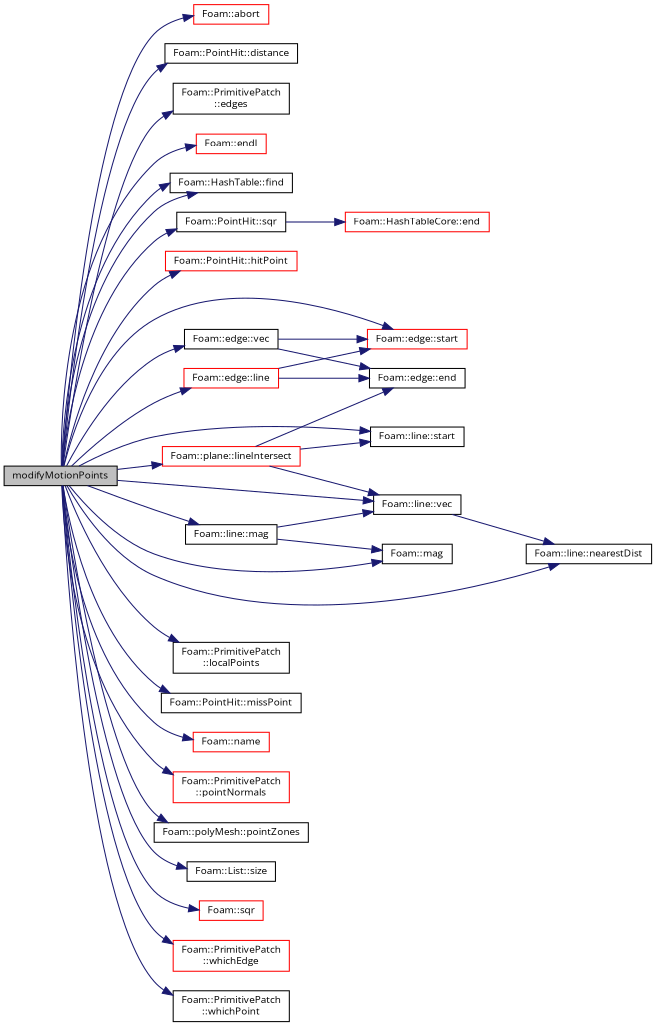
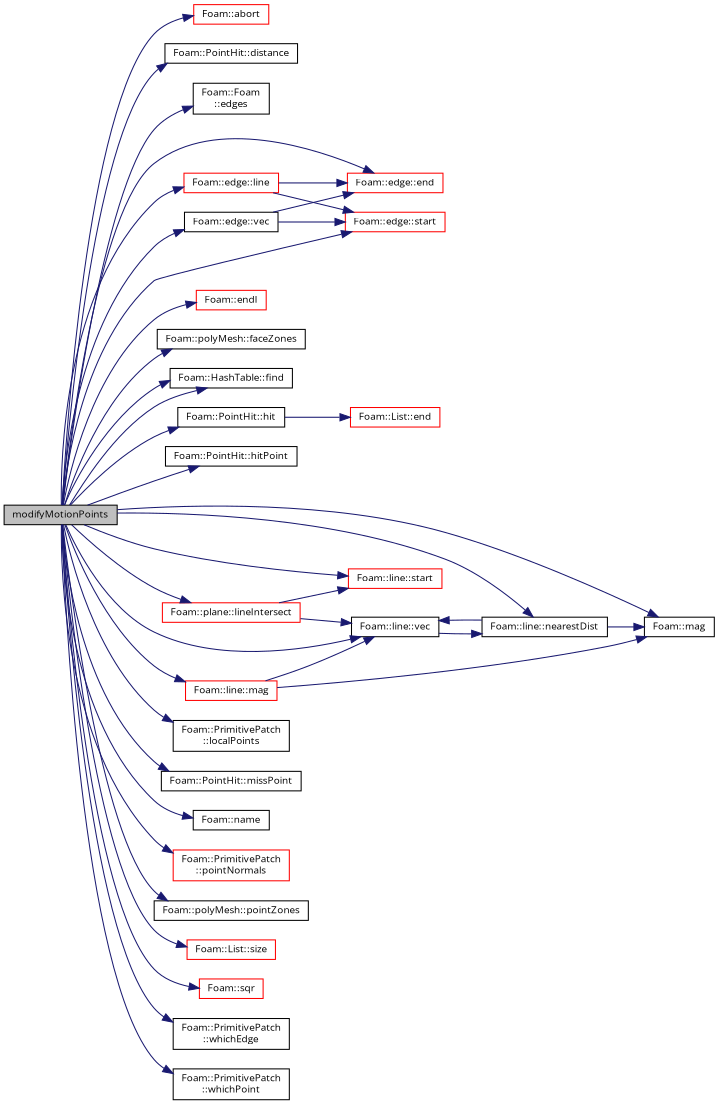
(231, 99) -> (231, 99)
(231, 222) -> (231, 417)
(417, 222) -> (395, 417)
(231, 261) -> (231, 456)
none -> (231, 339)
(417, 378) -> (395, 183)
(319, 419) -> (125, 209)
(417, 437) -> (395, 579)
(231, 534) -> (231, 691)
none -> (466, 620)
none -> (621, 627)
(231, 742) -> (231, 820)
(231, 872) -> (231, 950)
(231, 956) -> (231, 1034)
